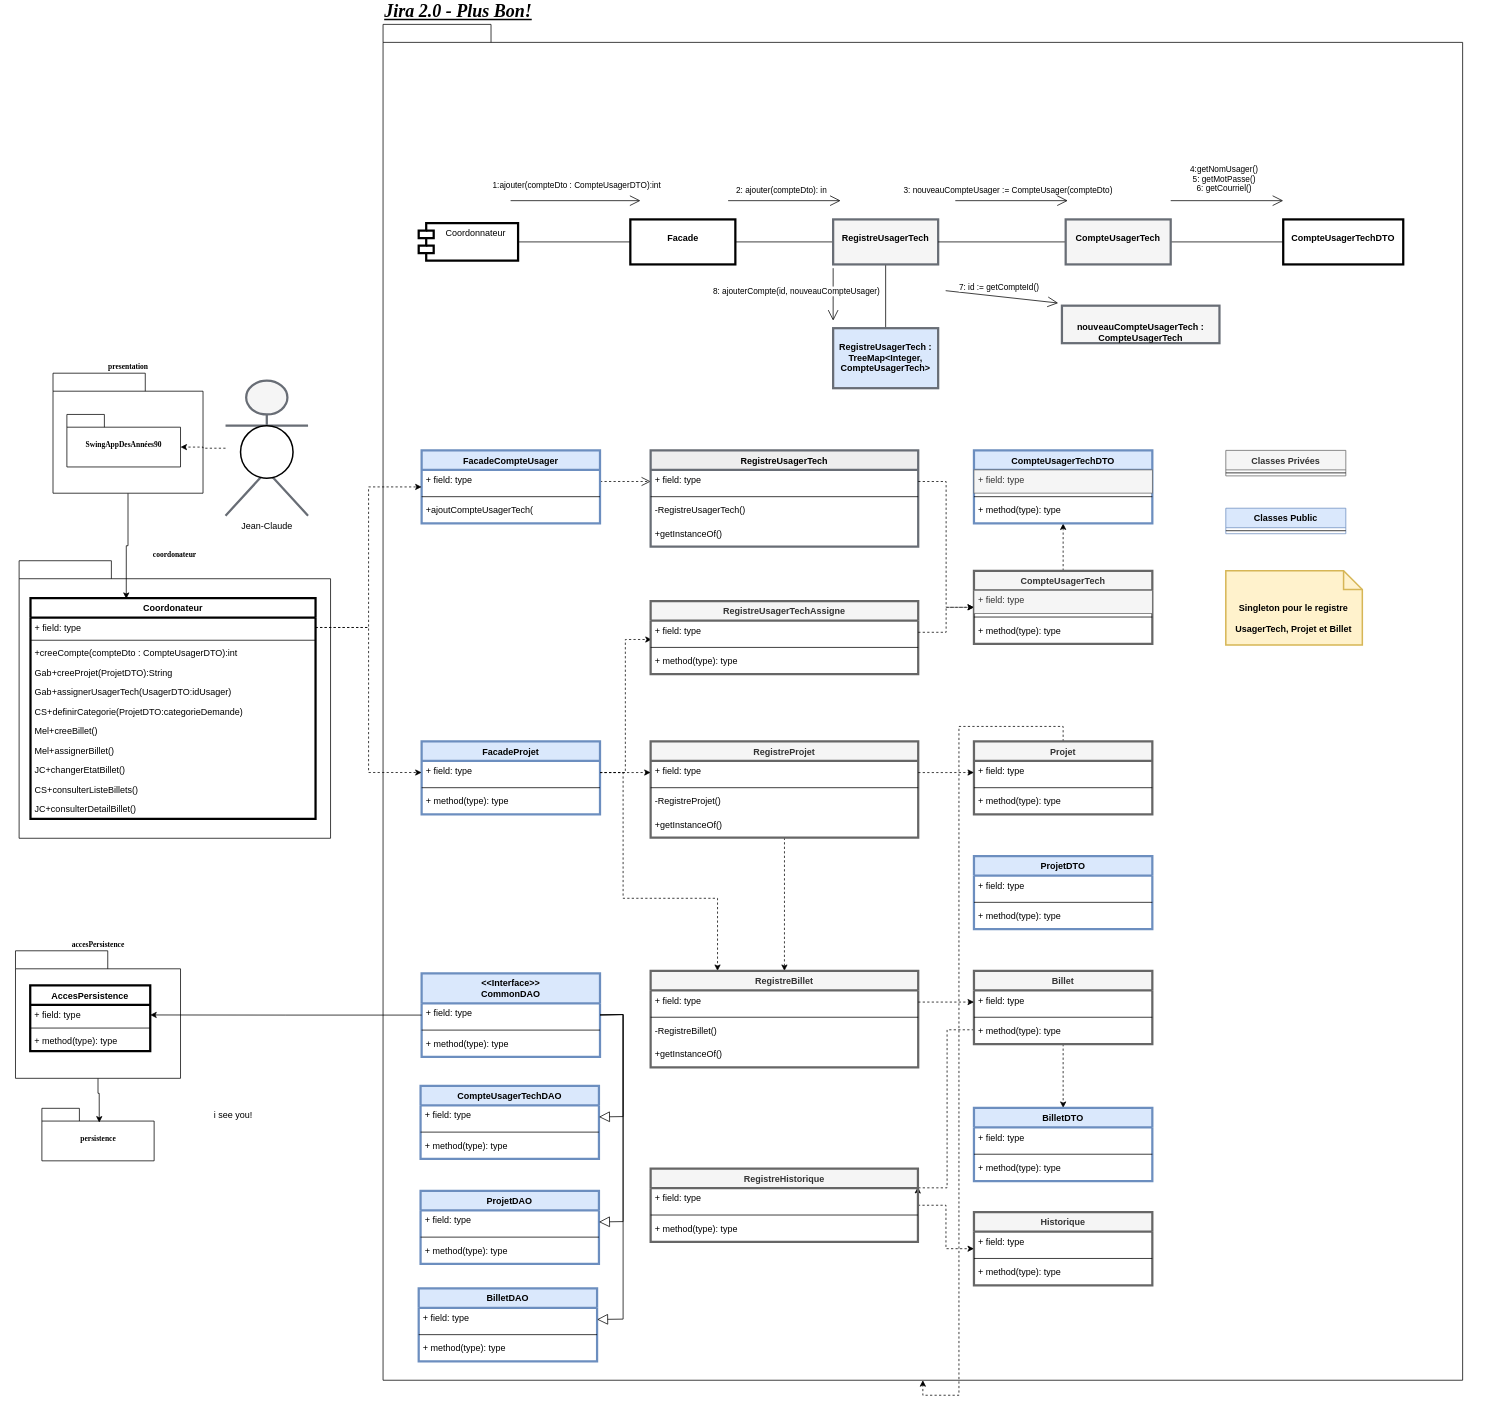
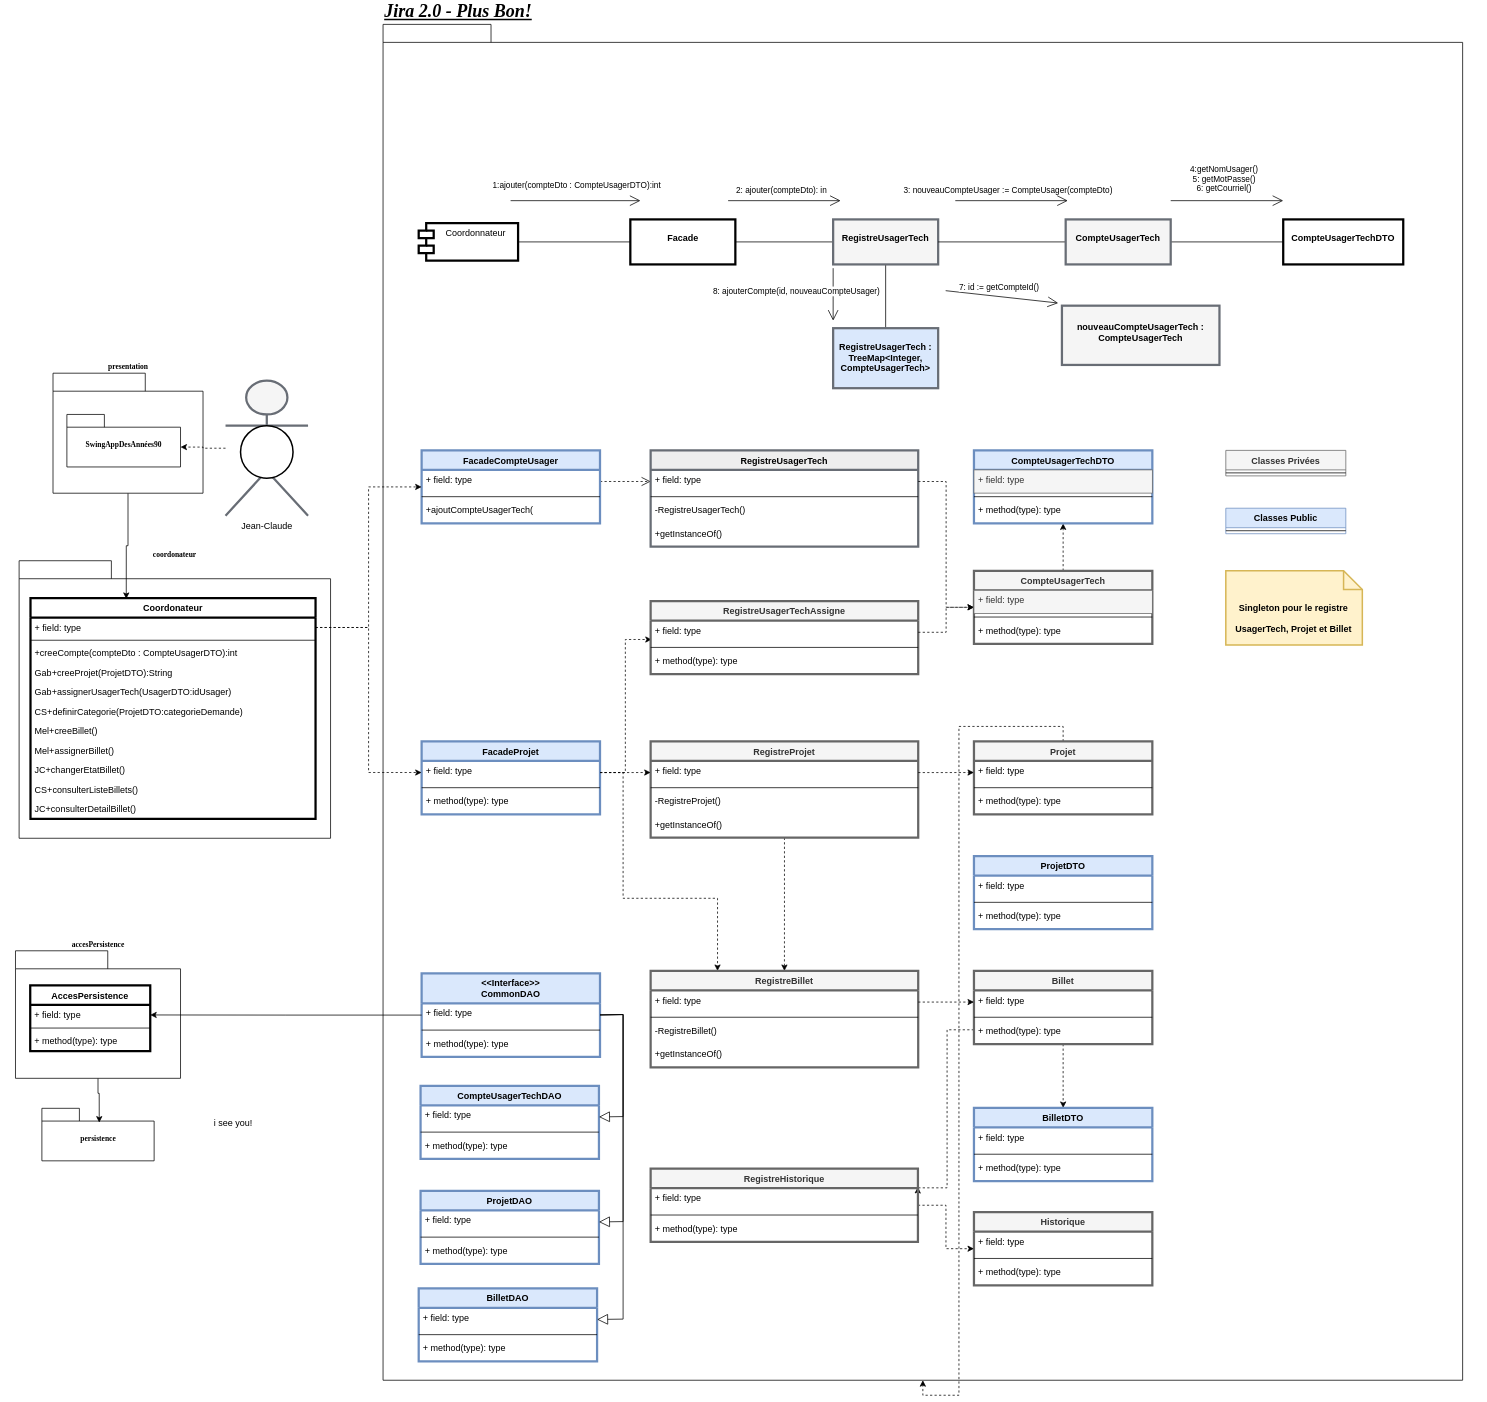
(1140, 324) -> (1140, 335)
(233, 1116) -> (233, 1123)
